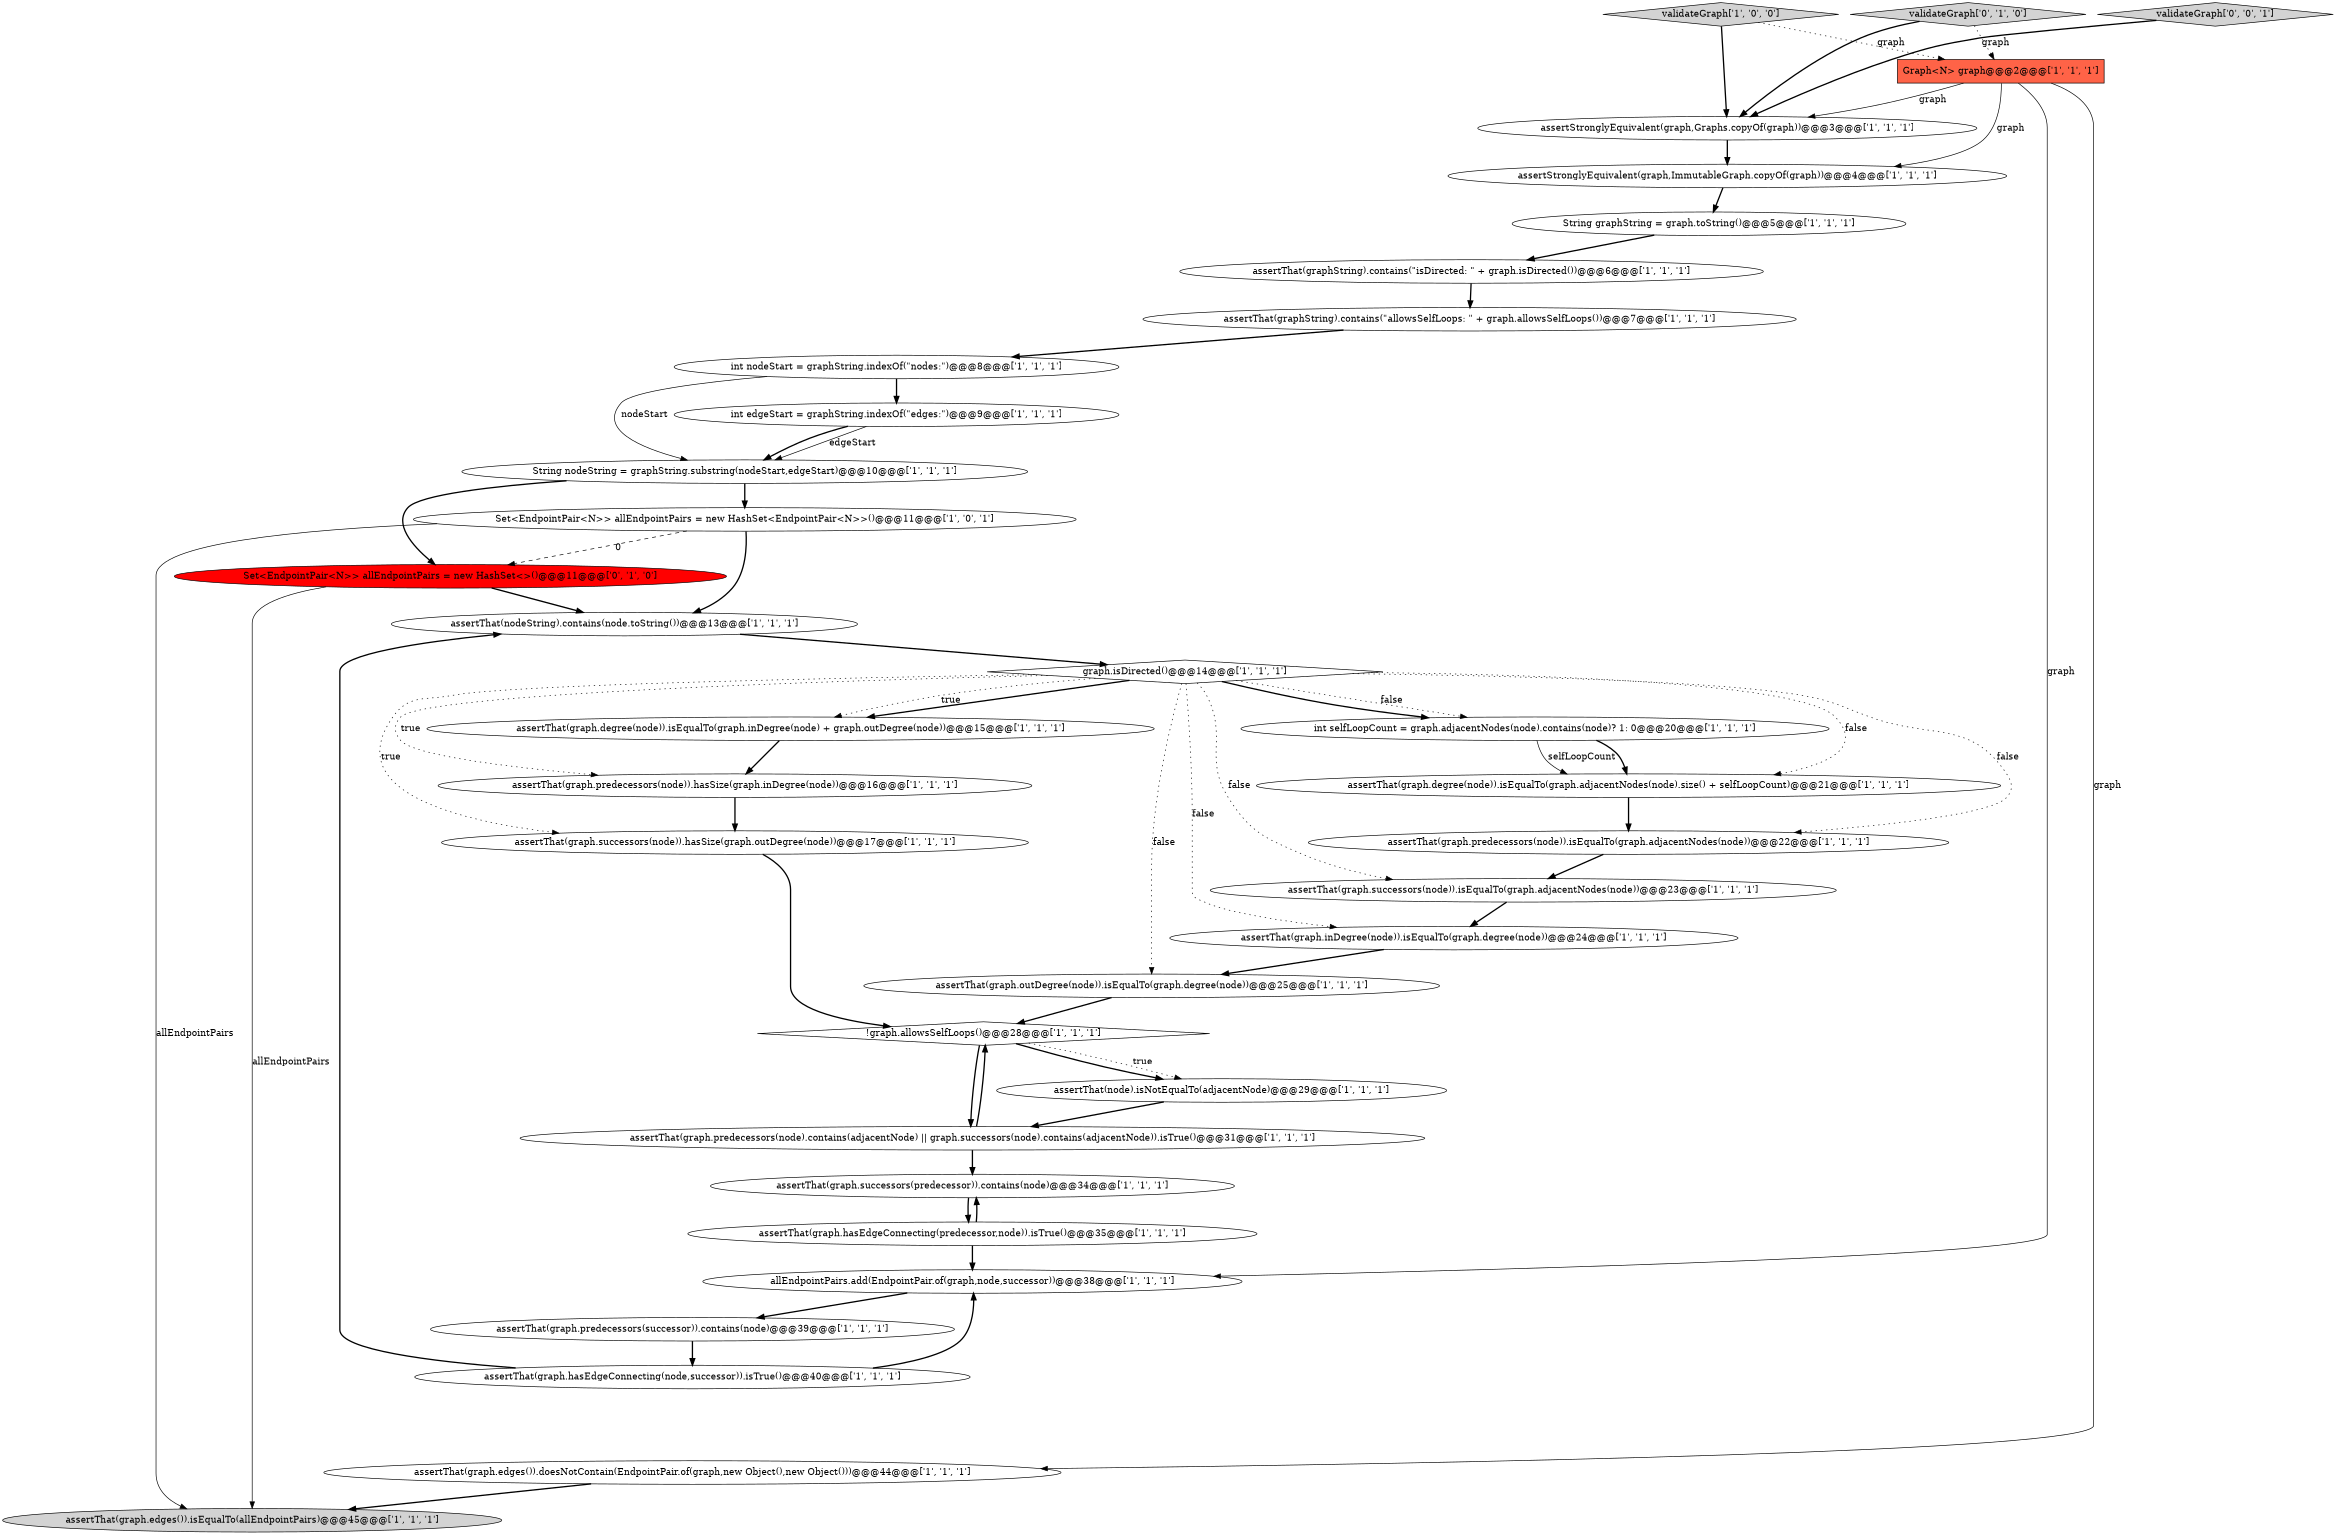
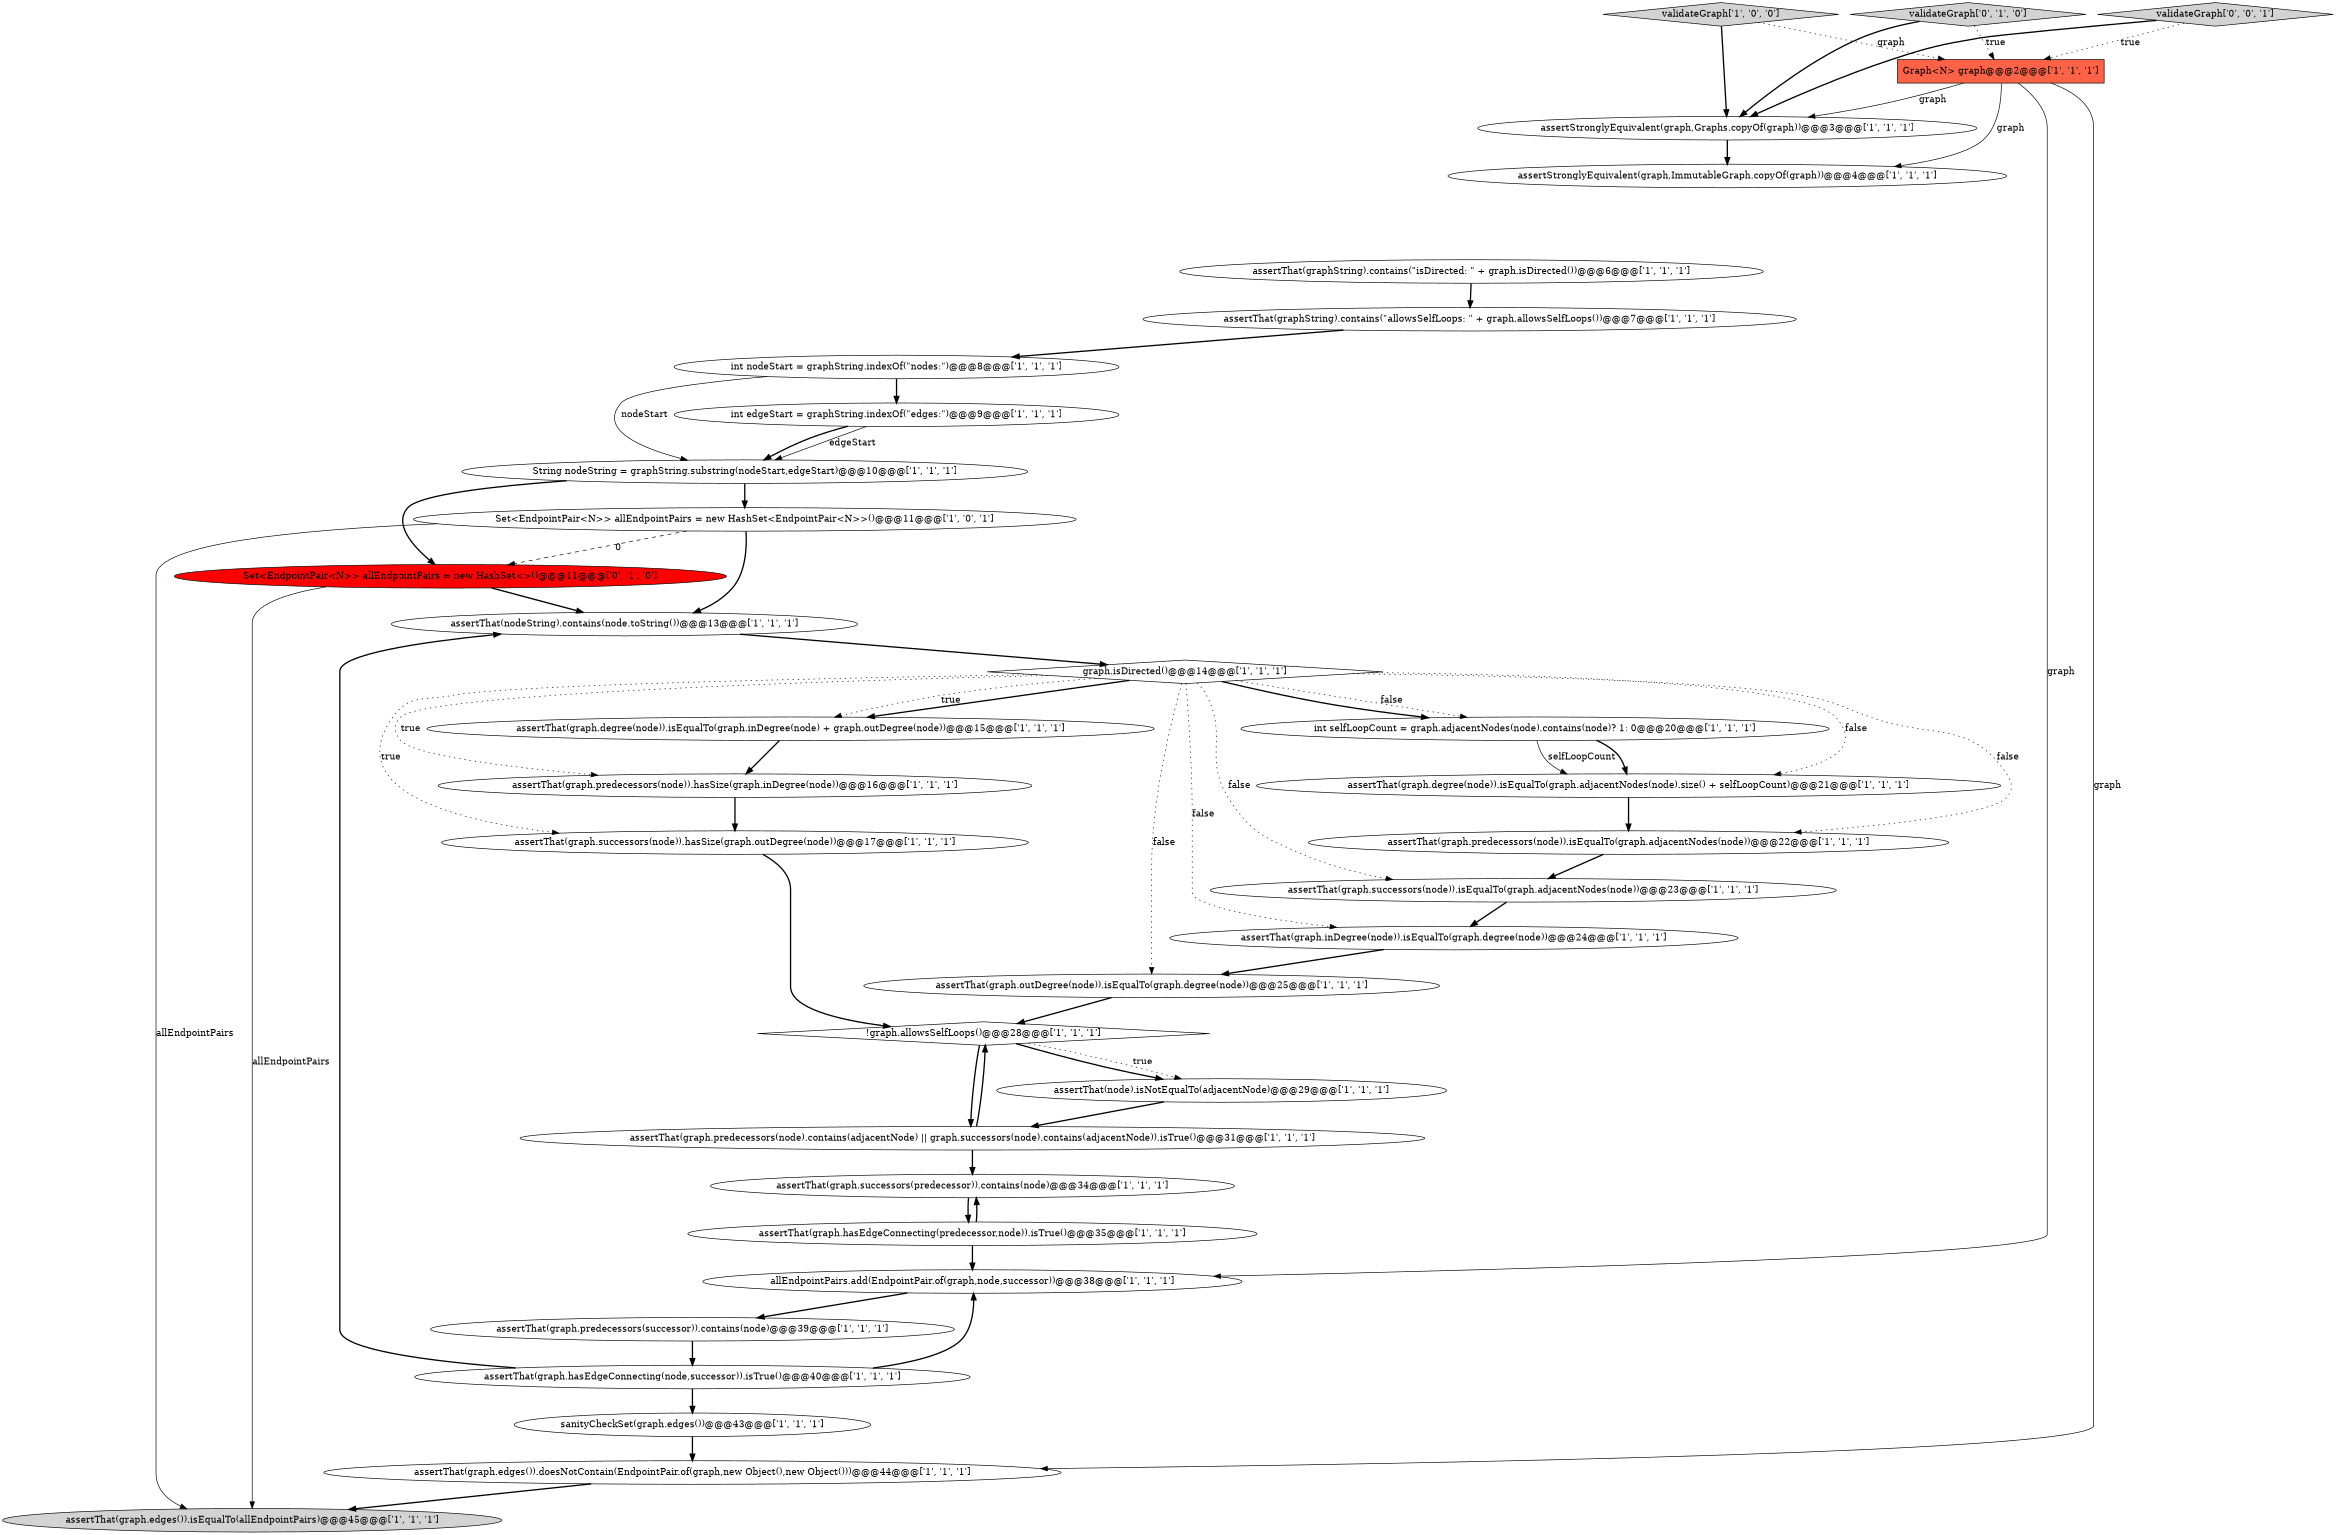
none -> (2117, 40)
(1996, 43) -> (1996, 43)
(1709, 224) -> none
none -> (692, 1425)
